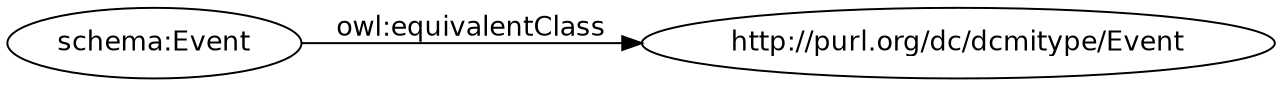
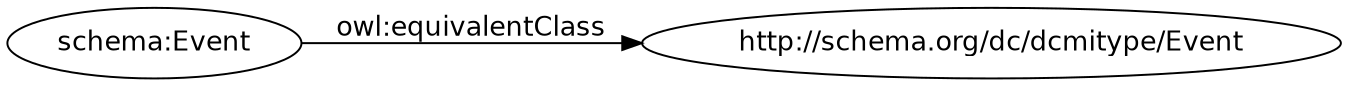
(958, 43) -> (991, 43)
